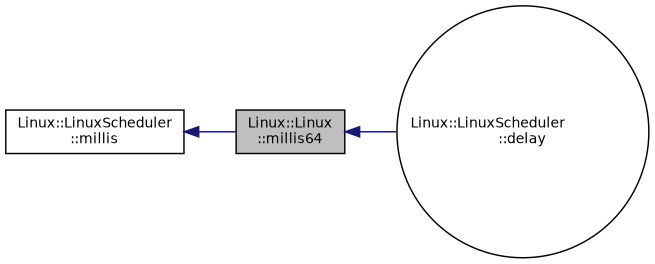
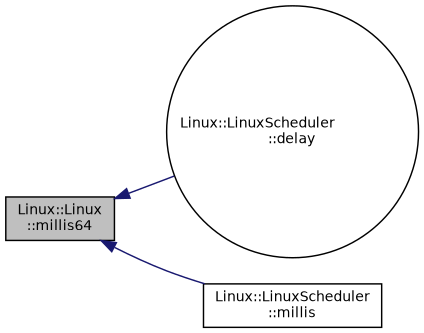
(217, 132) -> (159, 268)
